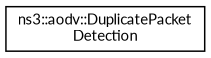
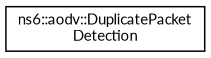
(105, 29) -> (105, 29)
